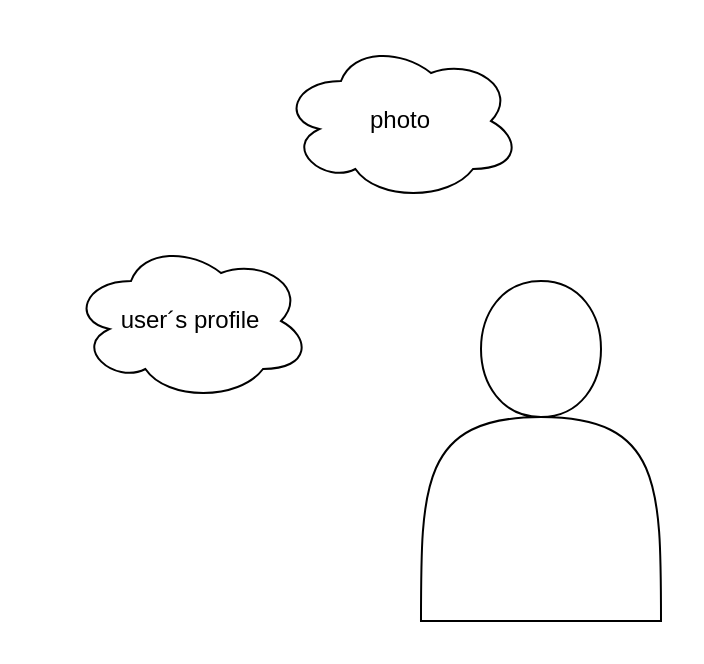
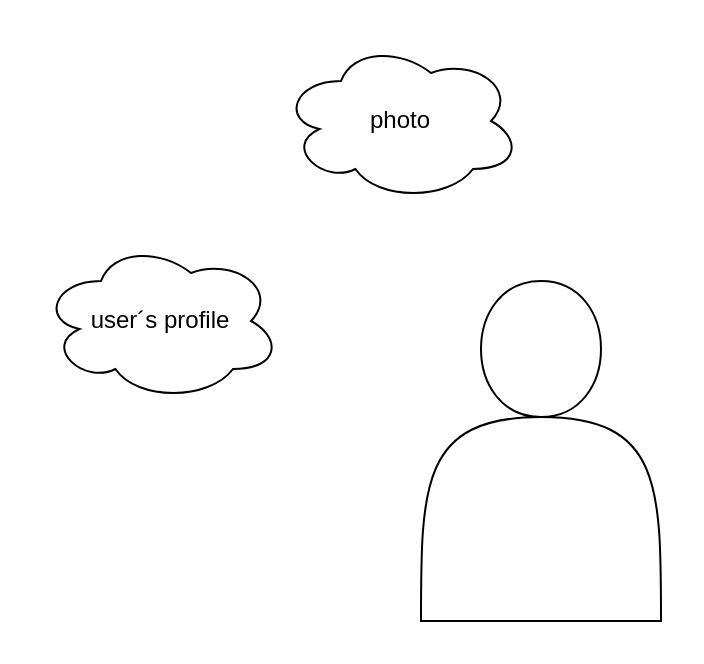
(191, 321) -> (161, 321)
